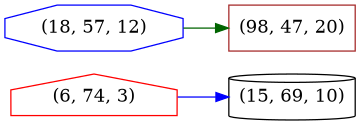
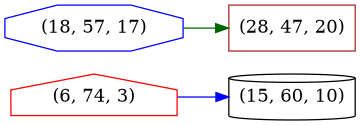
(94, 28) -> (94, 28)
(292, 28) -> (292, 28)
(292, 97) -> (292, 97)
